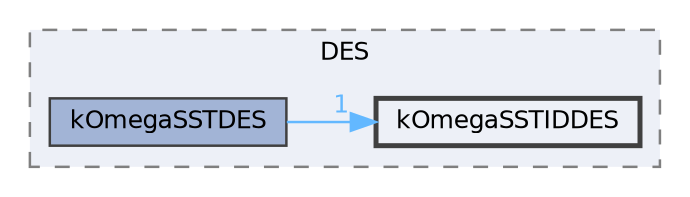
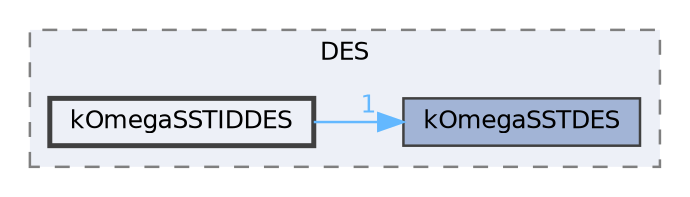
(319, 122) -> (346, 122)
